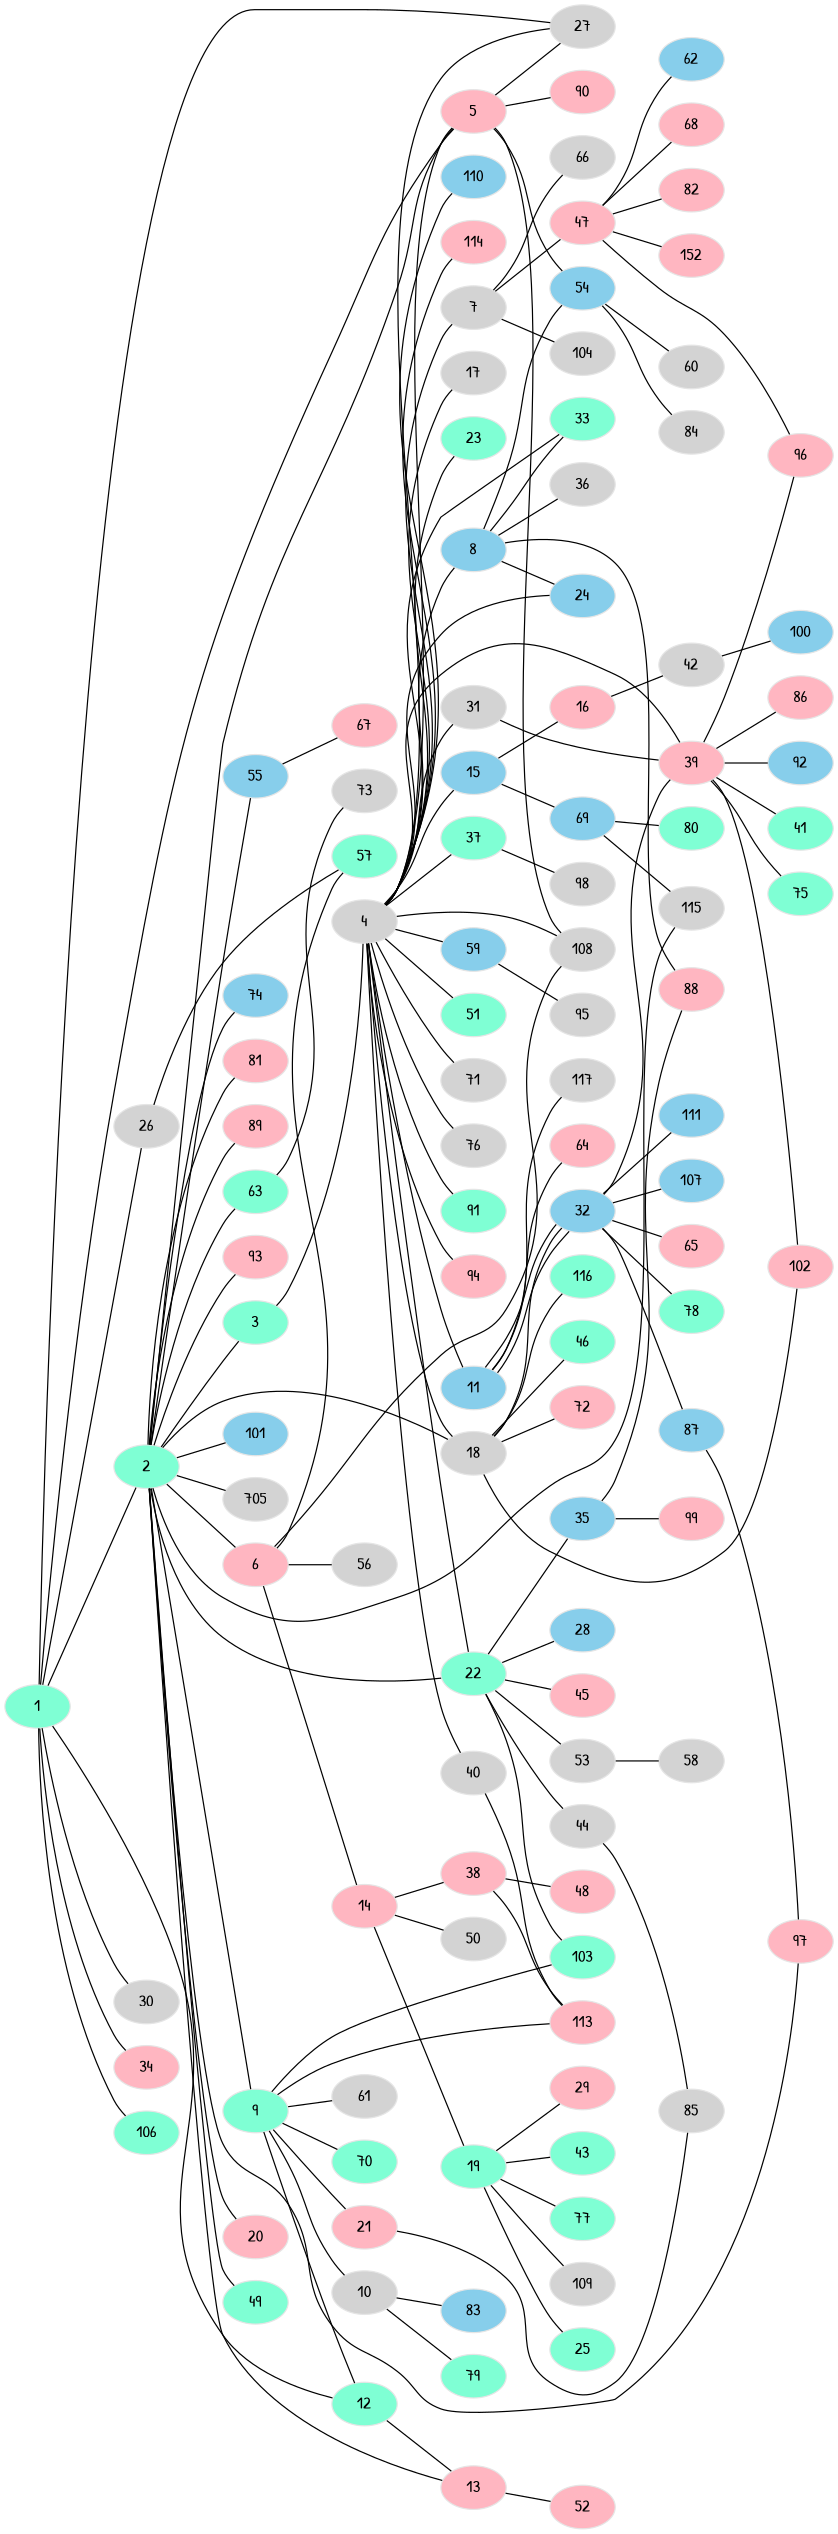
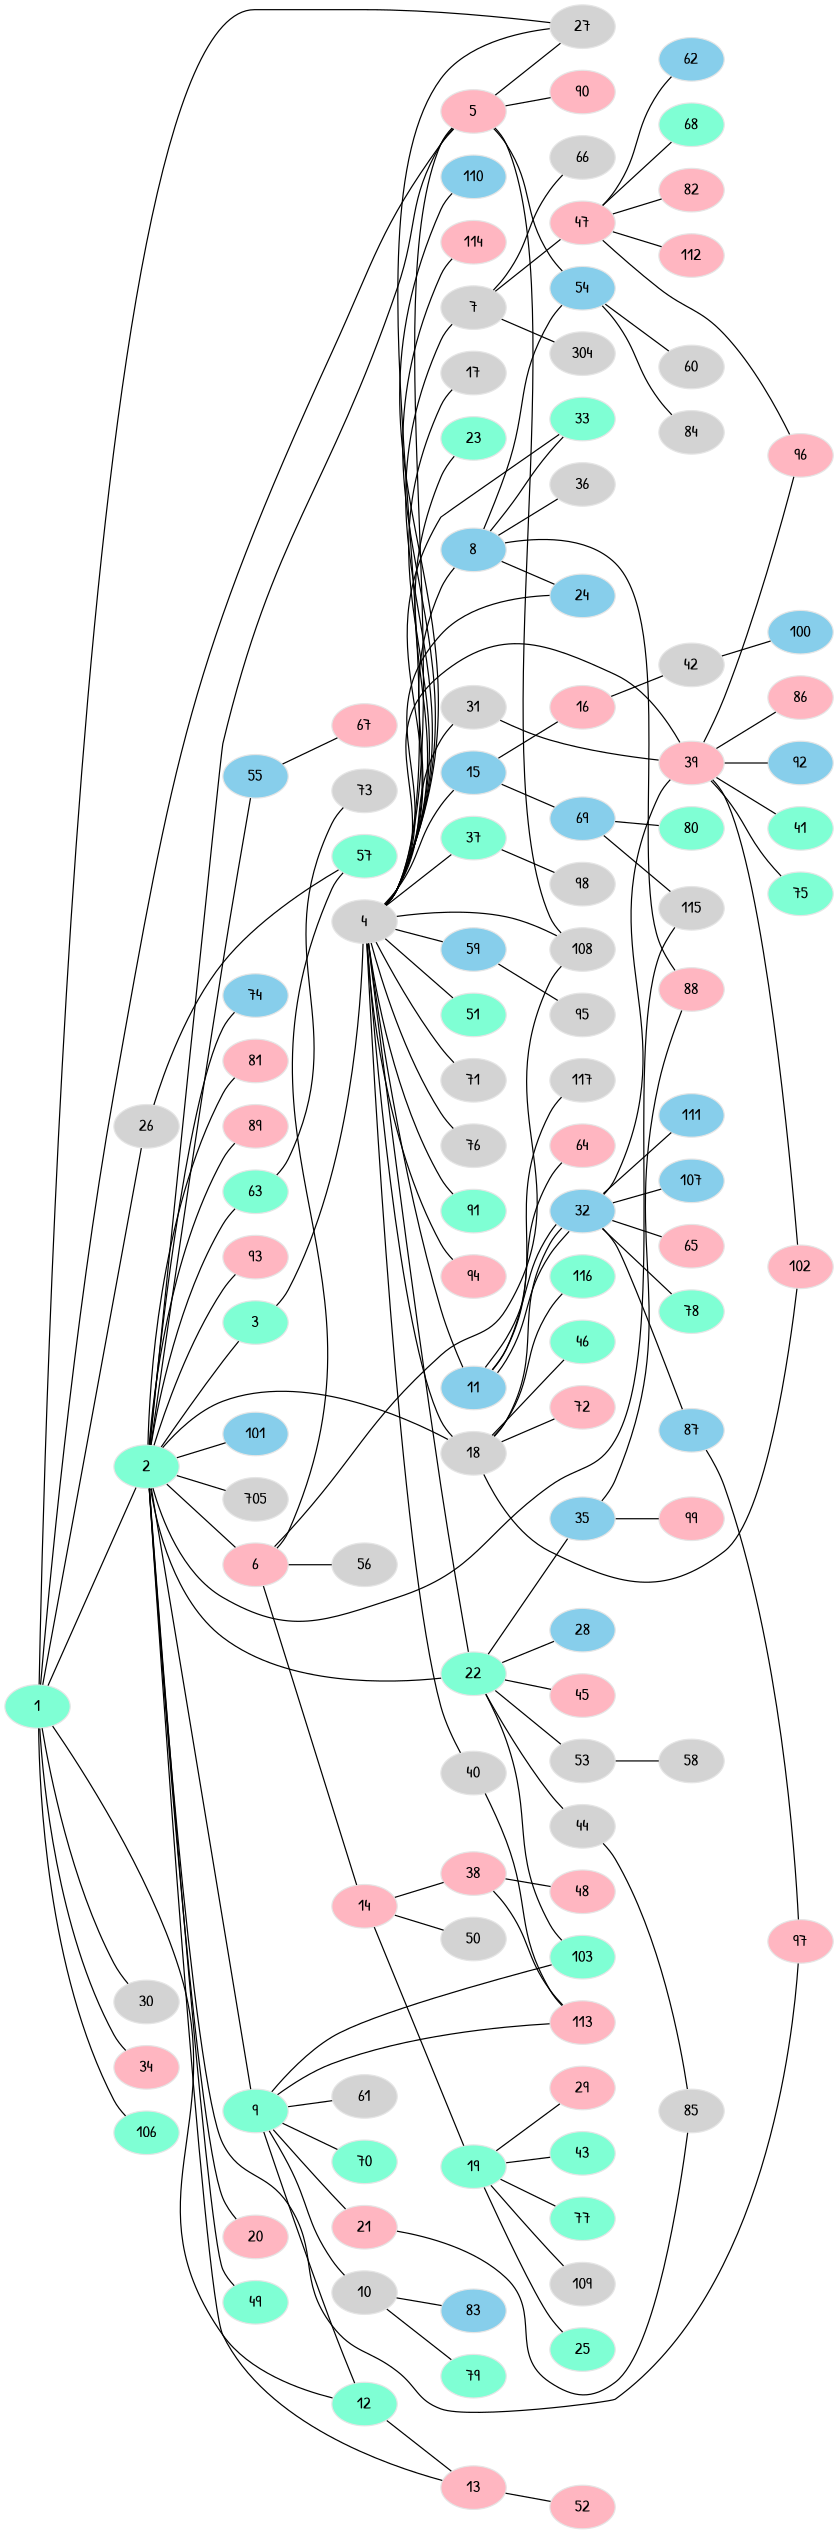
(692, 125) -> (692, 125)
(692, 256) -> (692, 256)
(583, 354) -> (583, 354)
